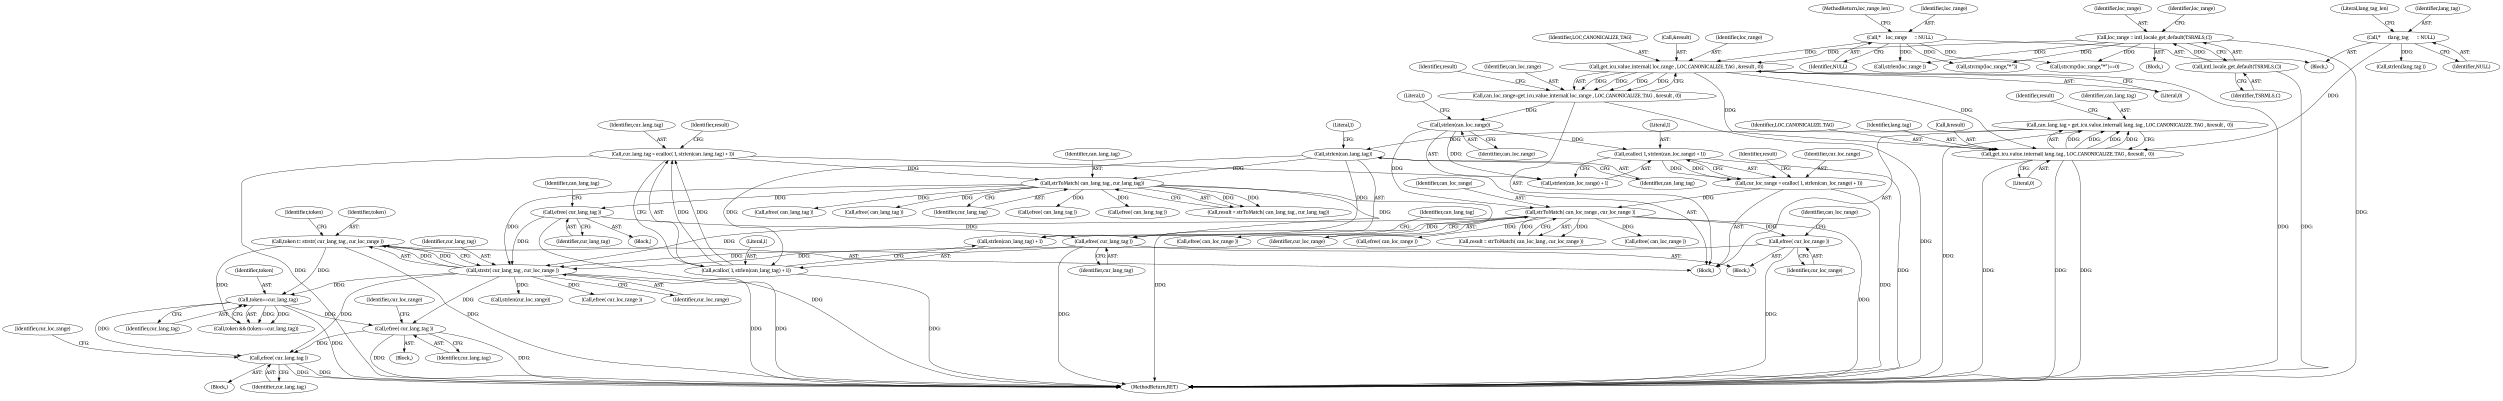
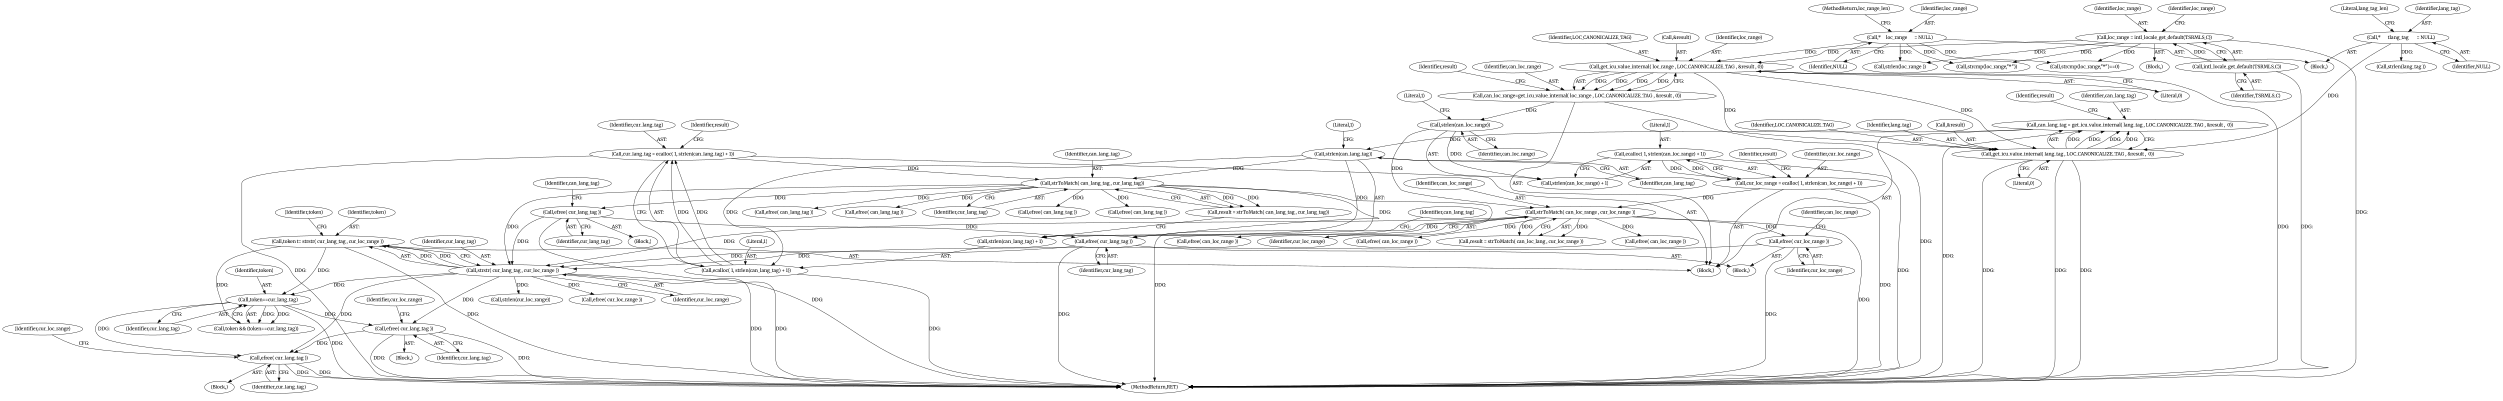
(1556, 139) -> none
(879, 256) -> (1135, 227)
